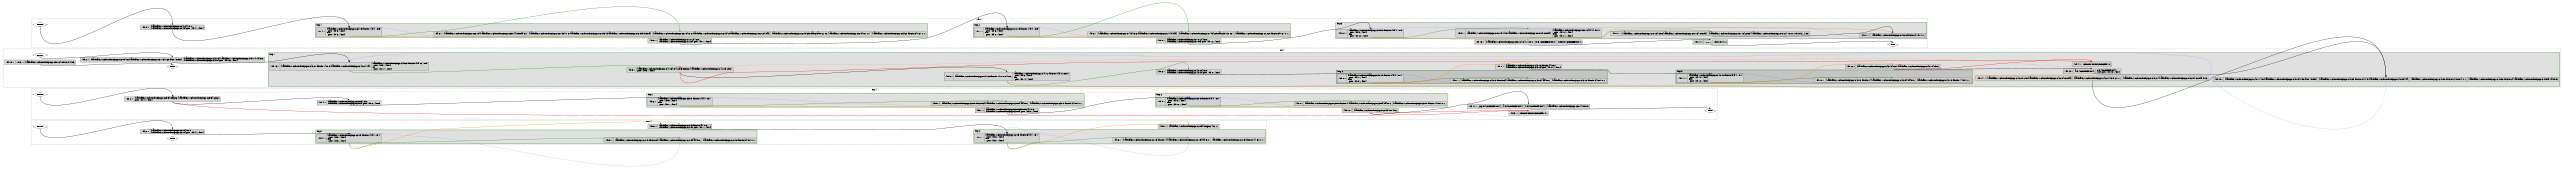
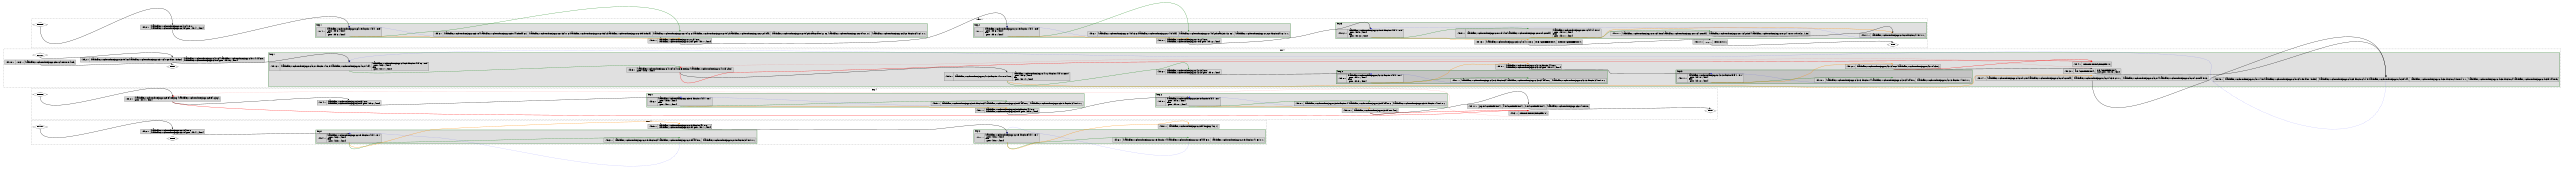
(374, 67) -> (374, 67)
